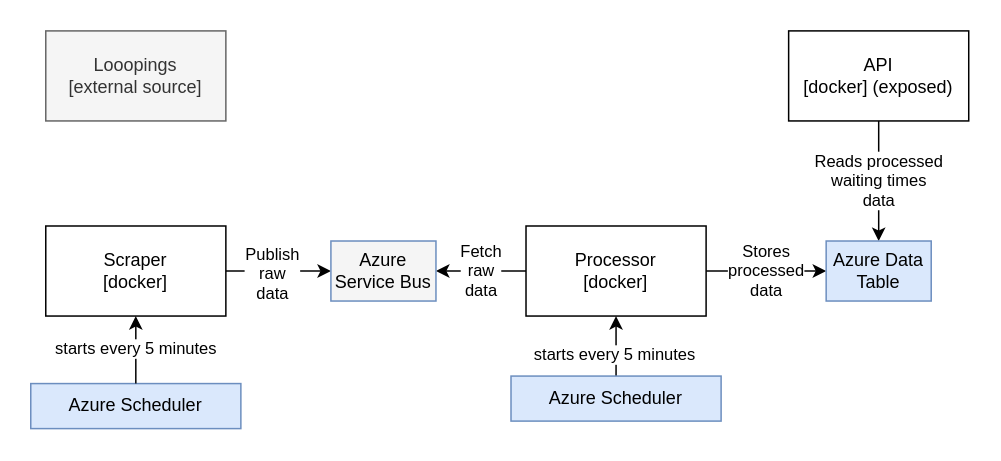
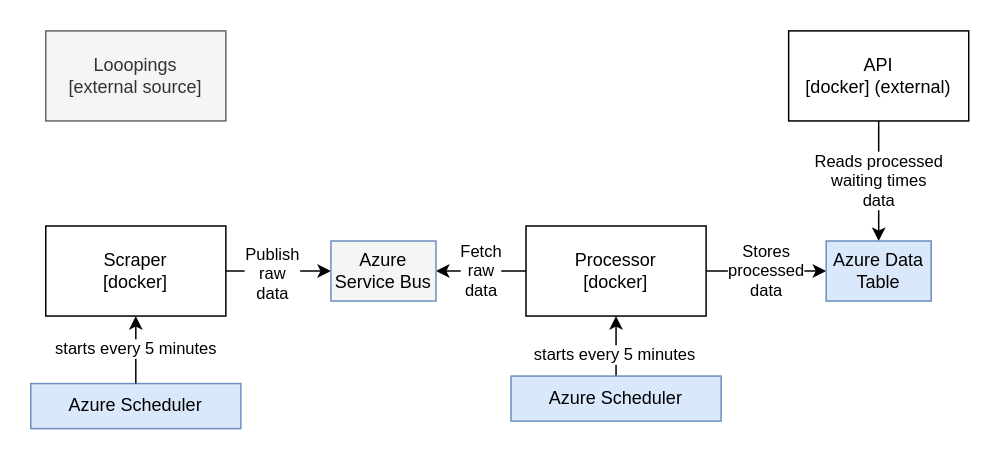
(878, 76) -> (878, 76)
